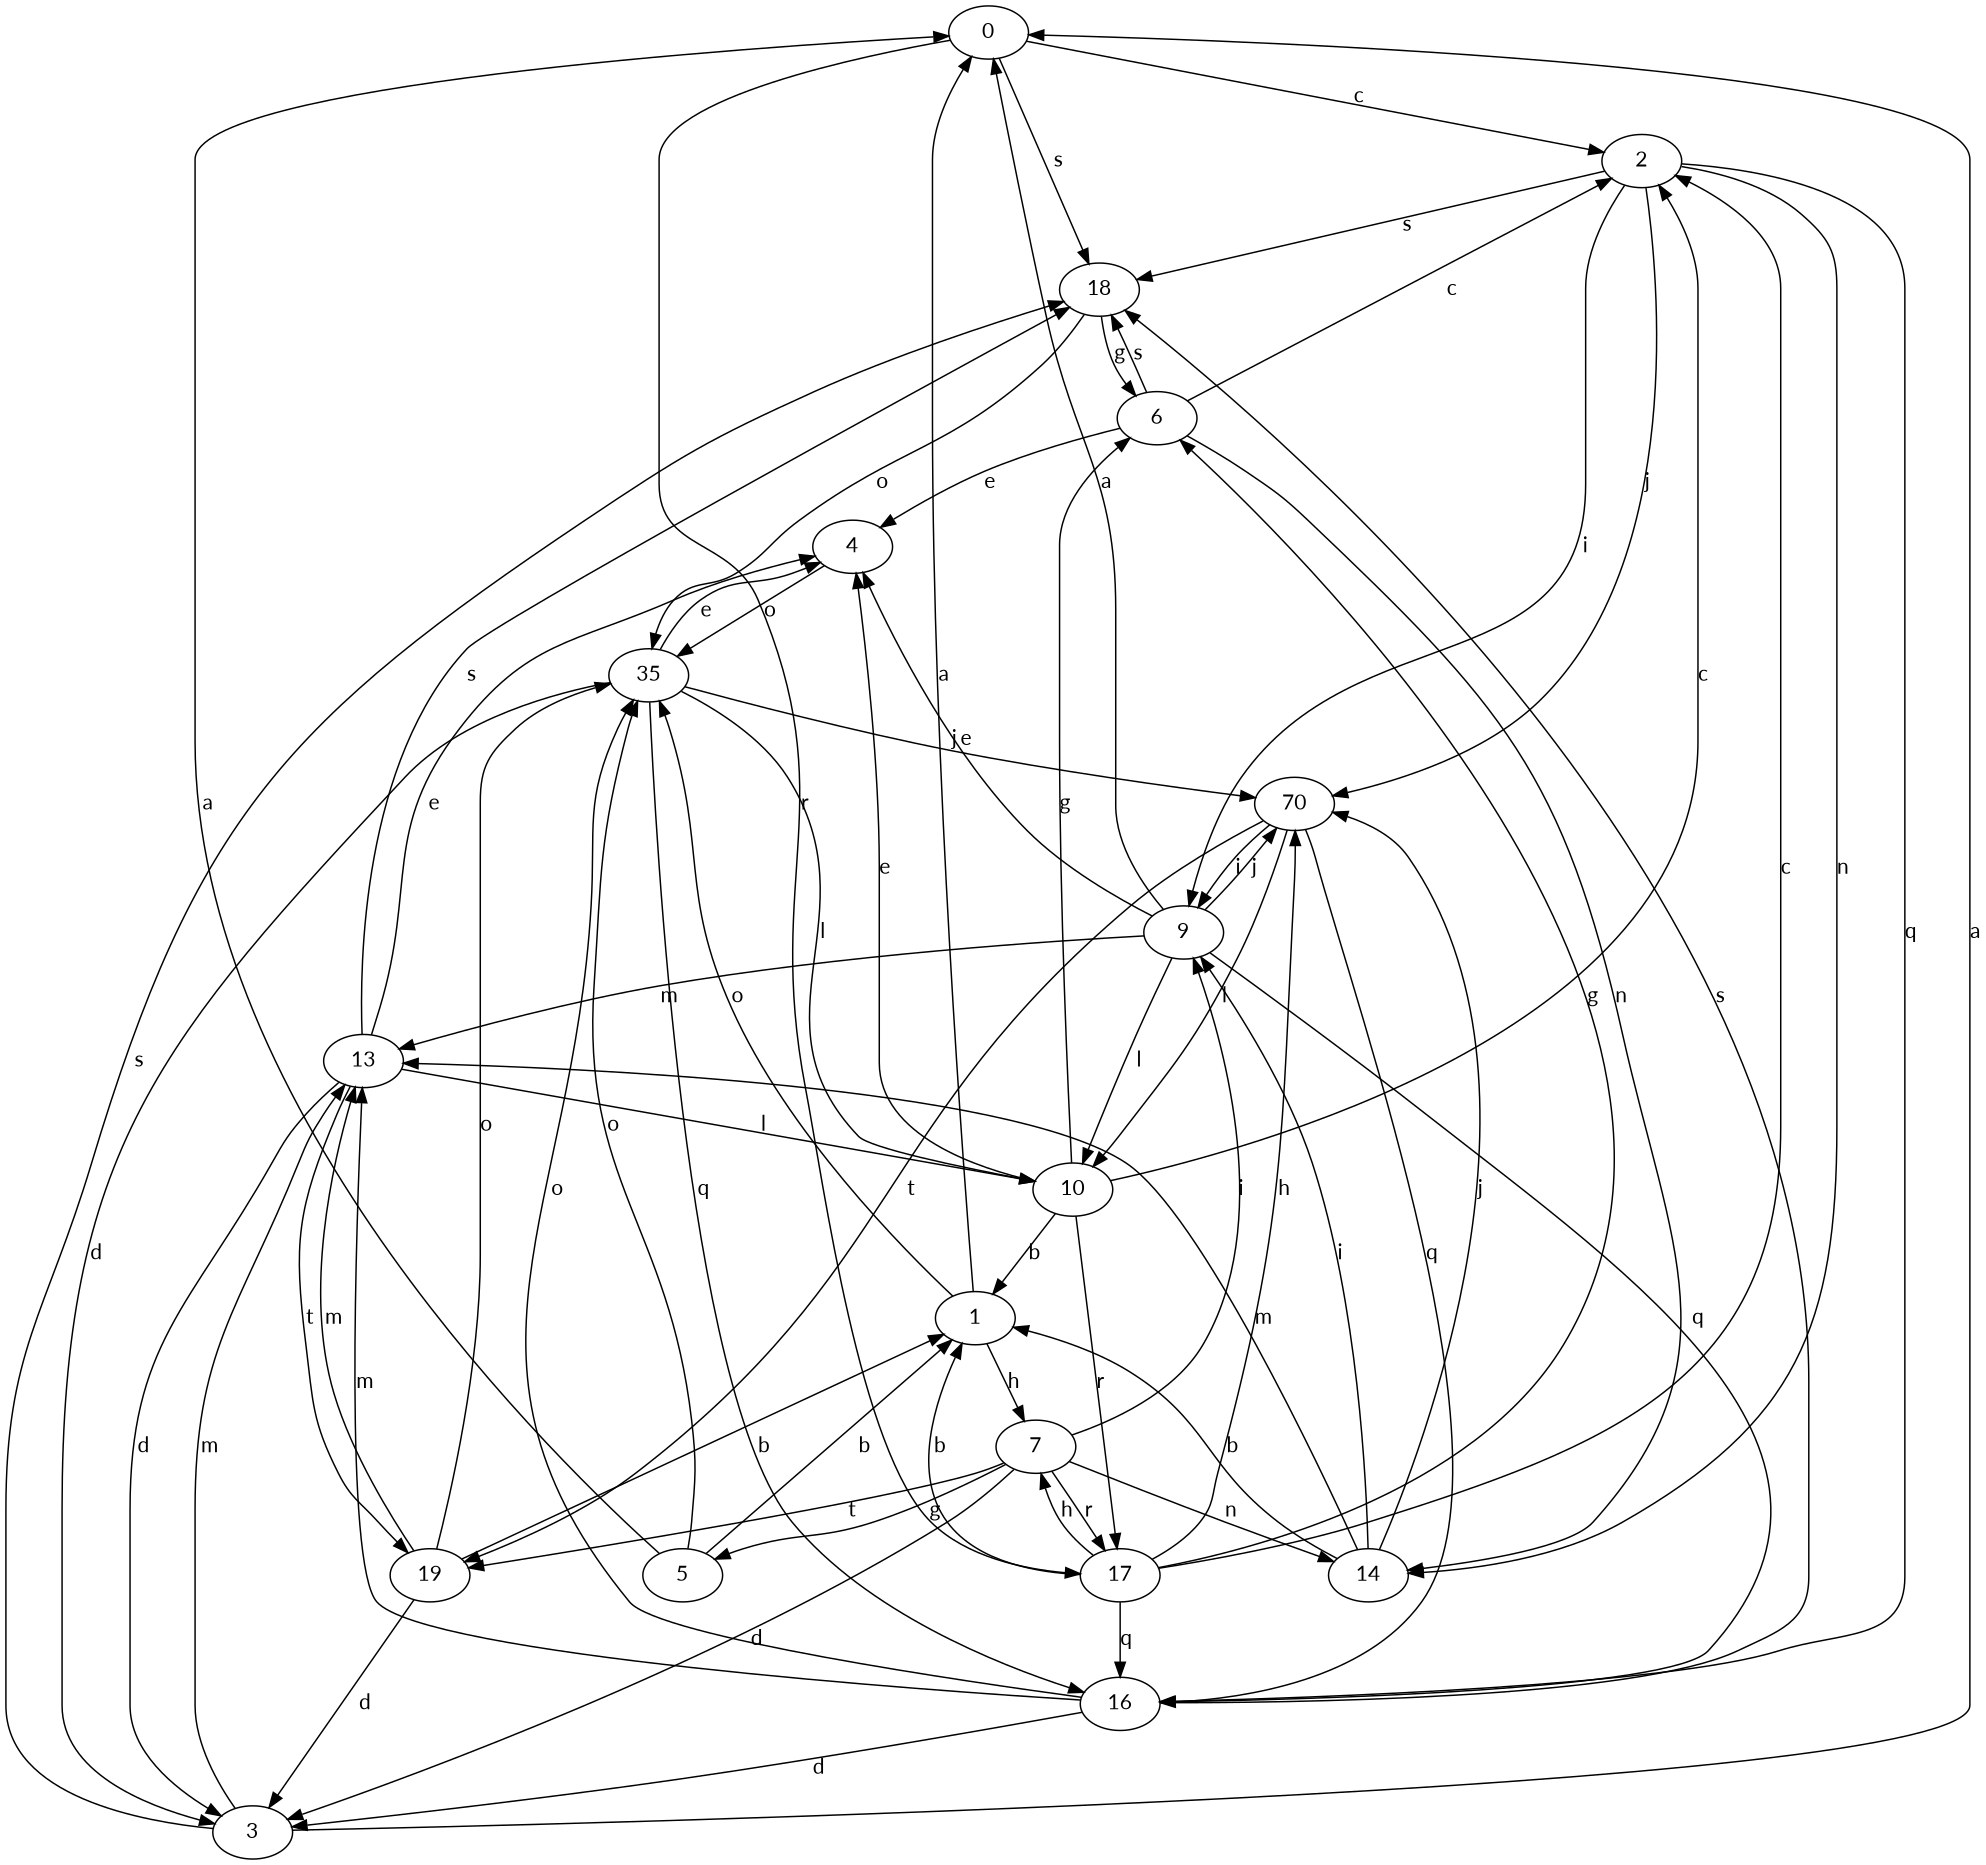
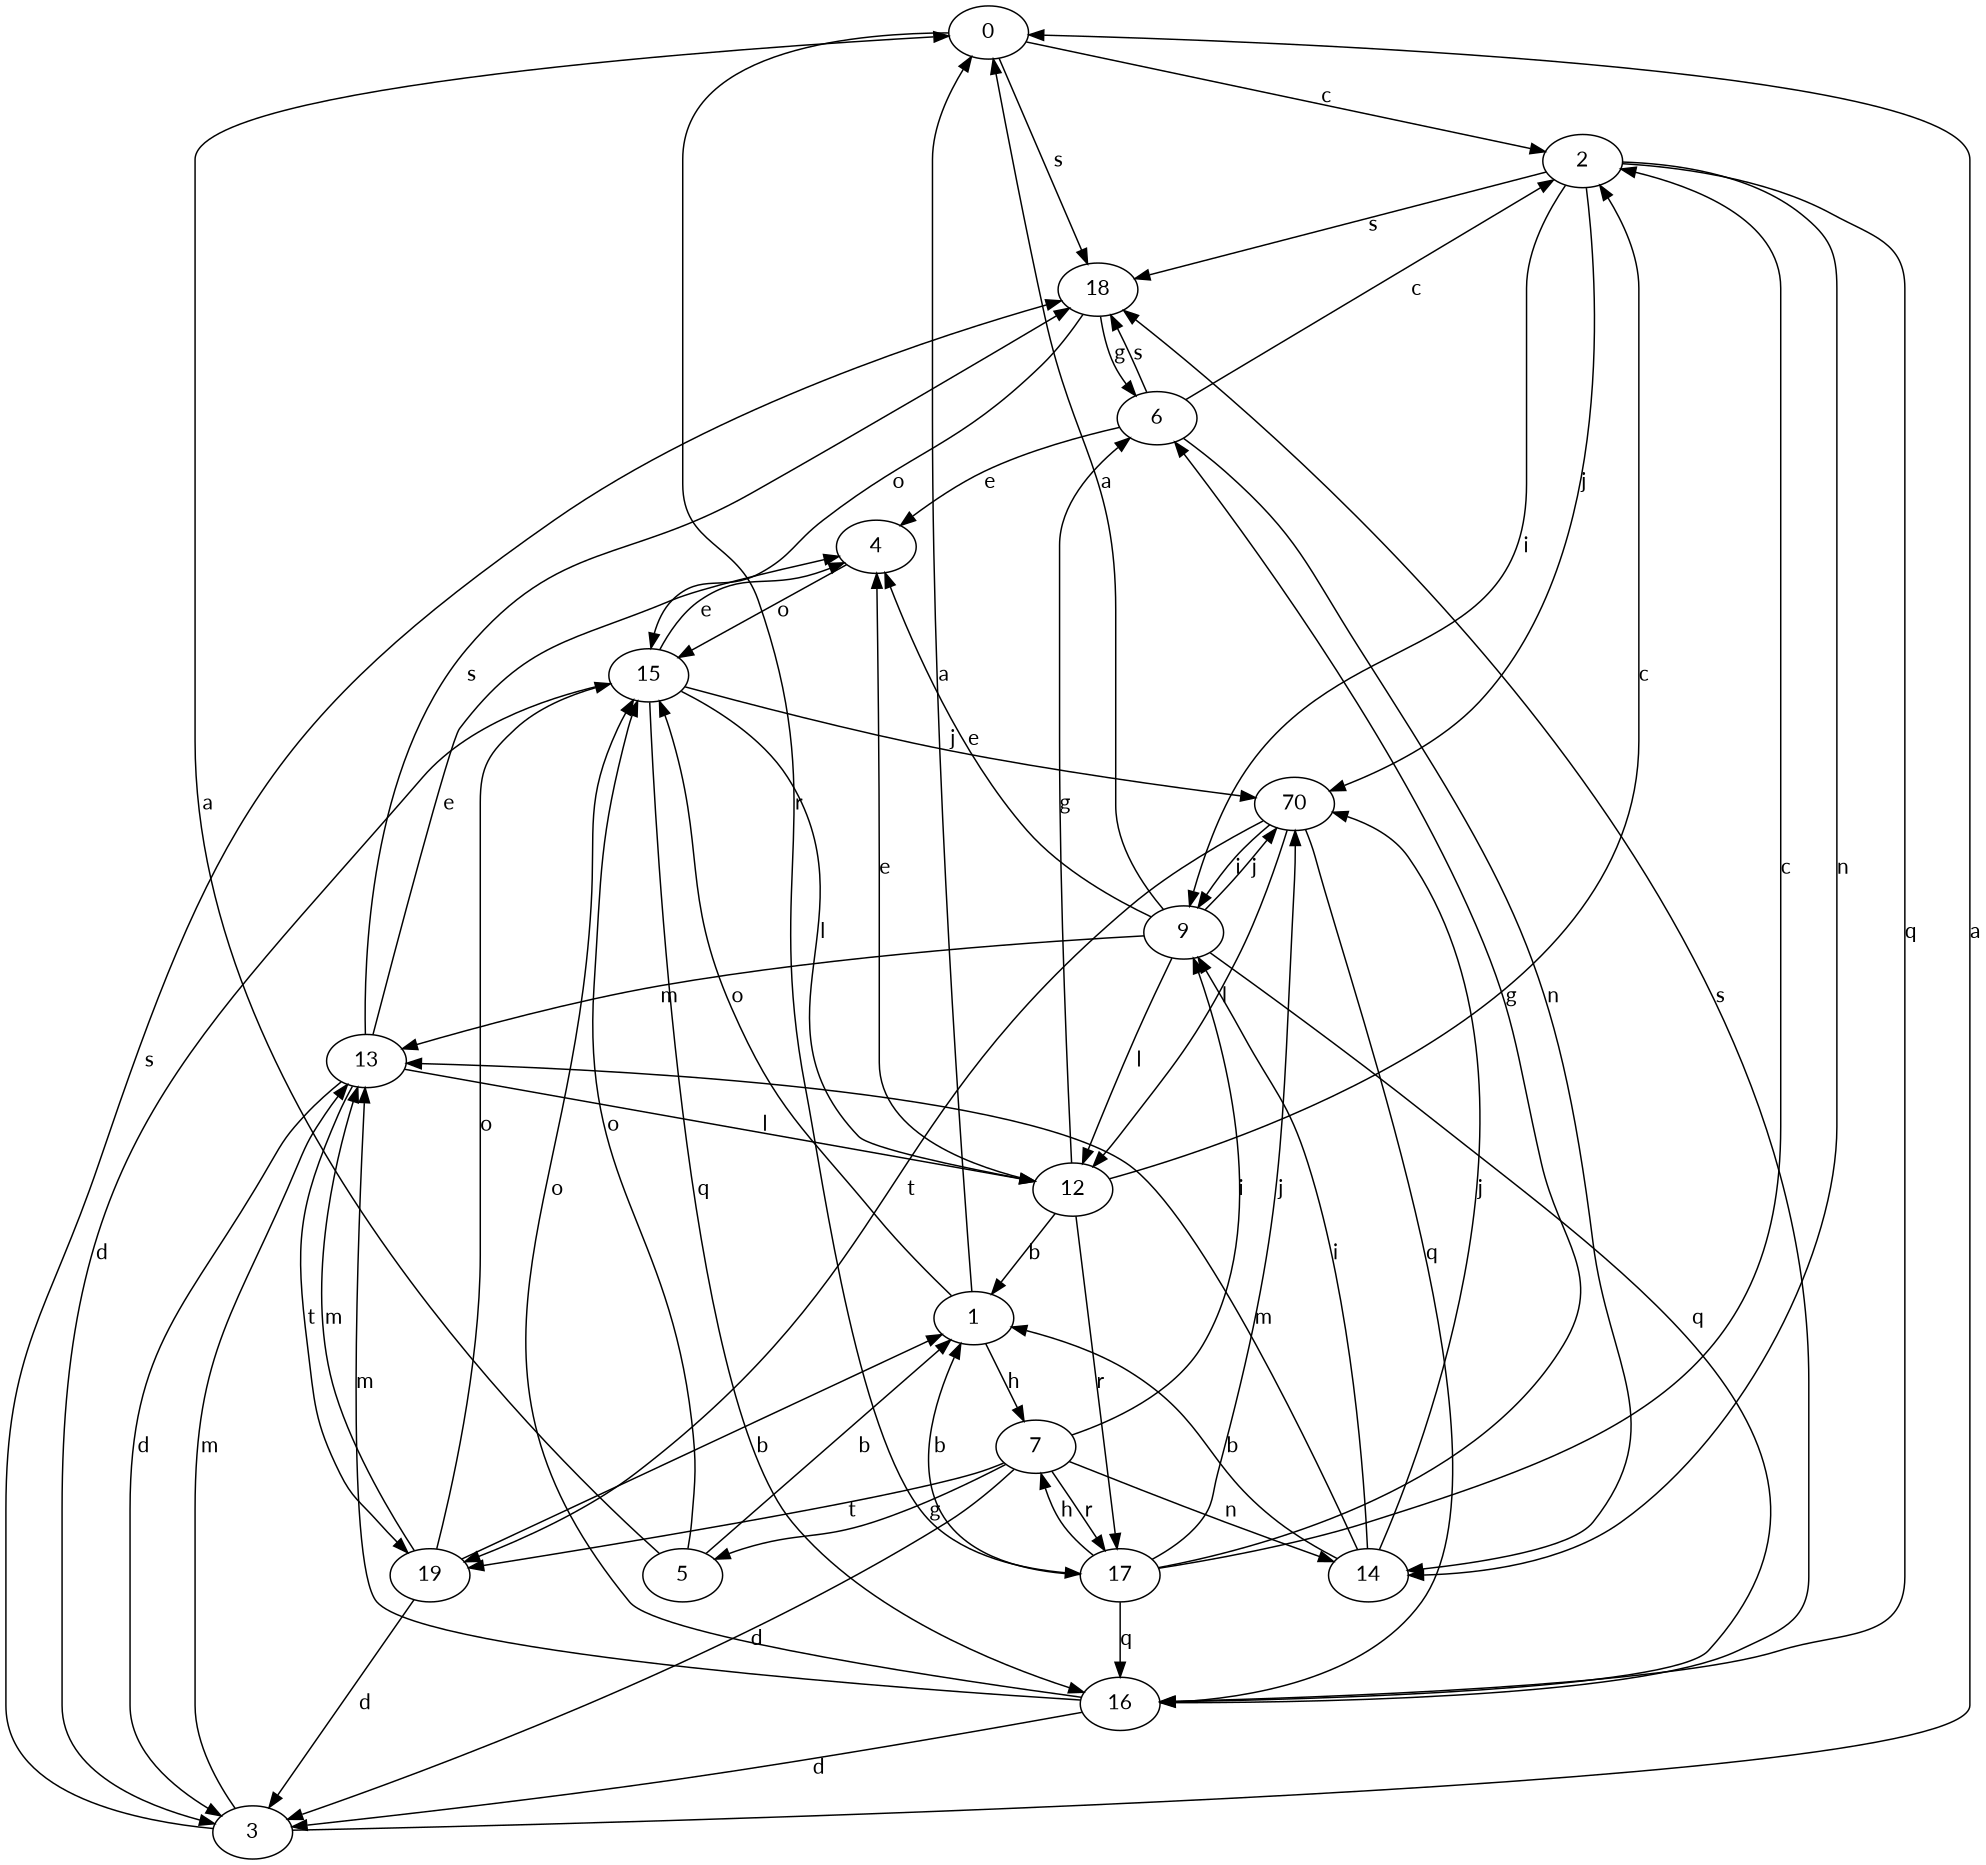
(649, 675) -> (649, 675)
(1073, 1190) -> (1073, 1190)
(1284, 1190) -> (1281, 1190)
